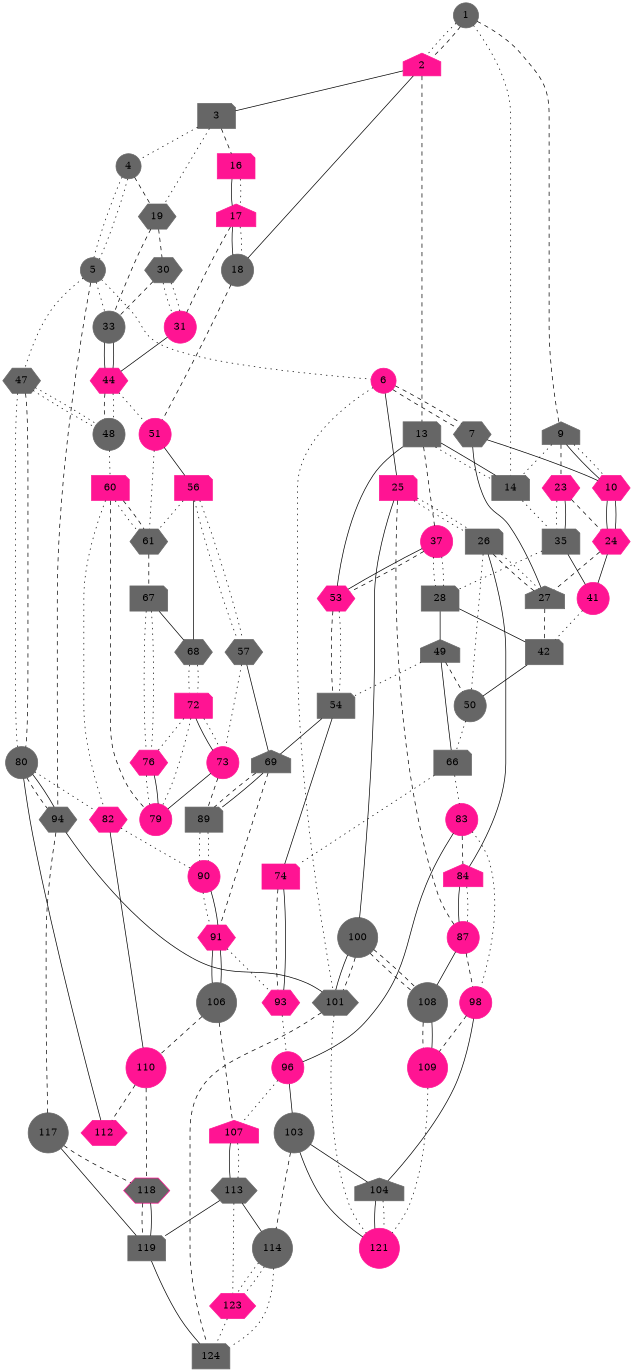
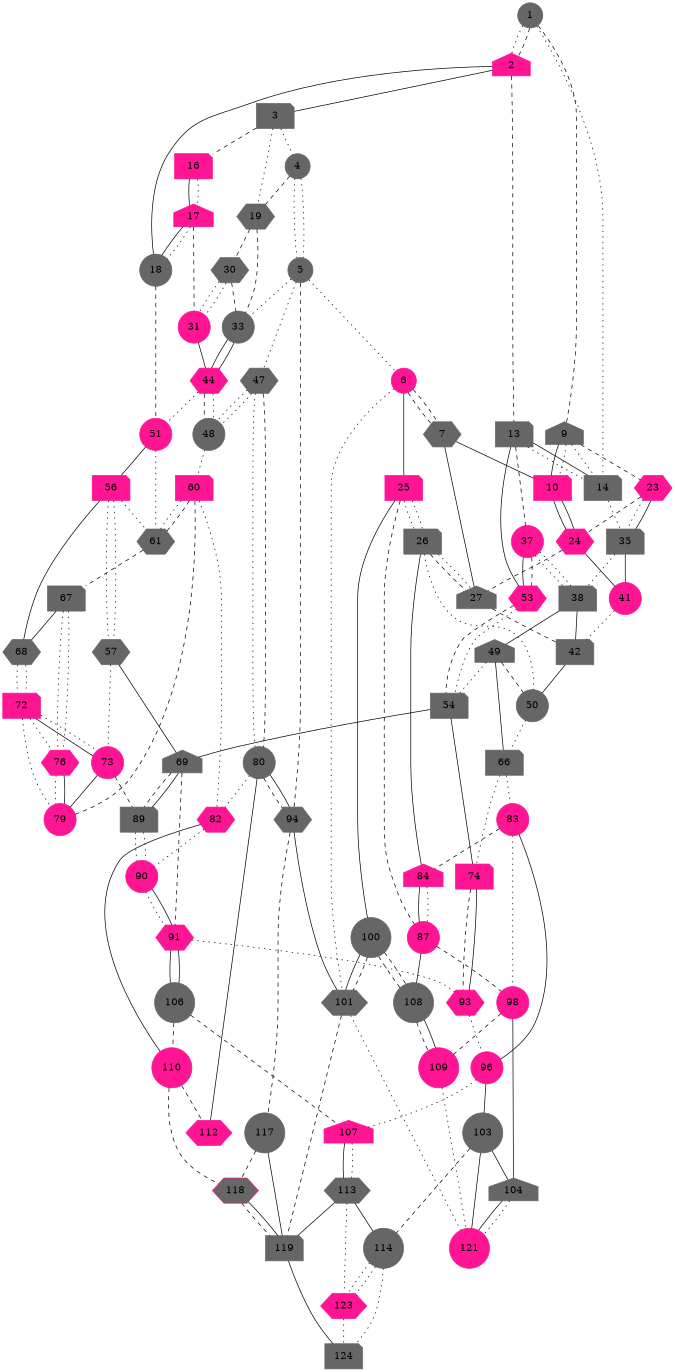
(611, 488) -> (553, 488)
(440, 599) -> (578, 599)
(190, 1144) -> (314, 1126)
